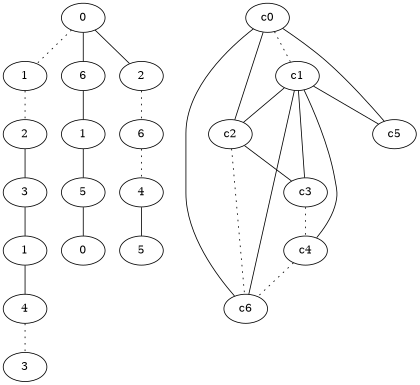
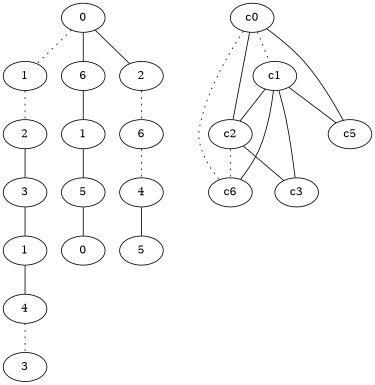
(186, 157) -> (206, 104)
(306, 251) -> none
